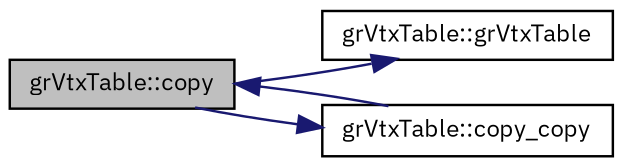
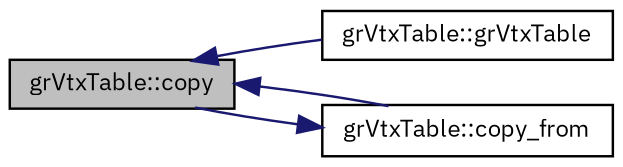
(304, 75) -> (269, 47)
(468, 131) -> (468, 131)
